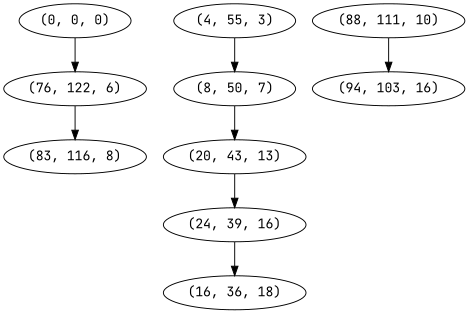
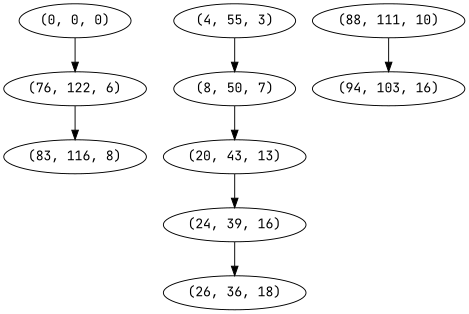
(235, 293) -> (235, 293)
